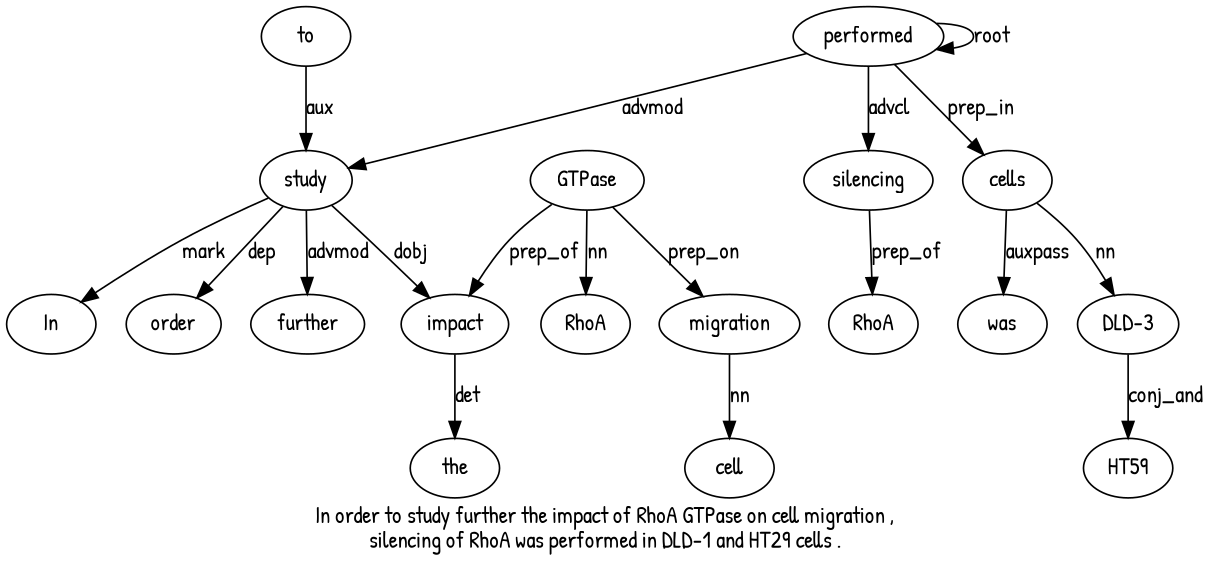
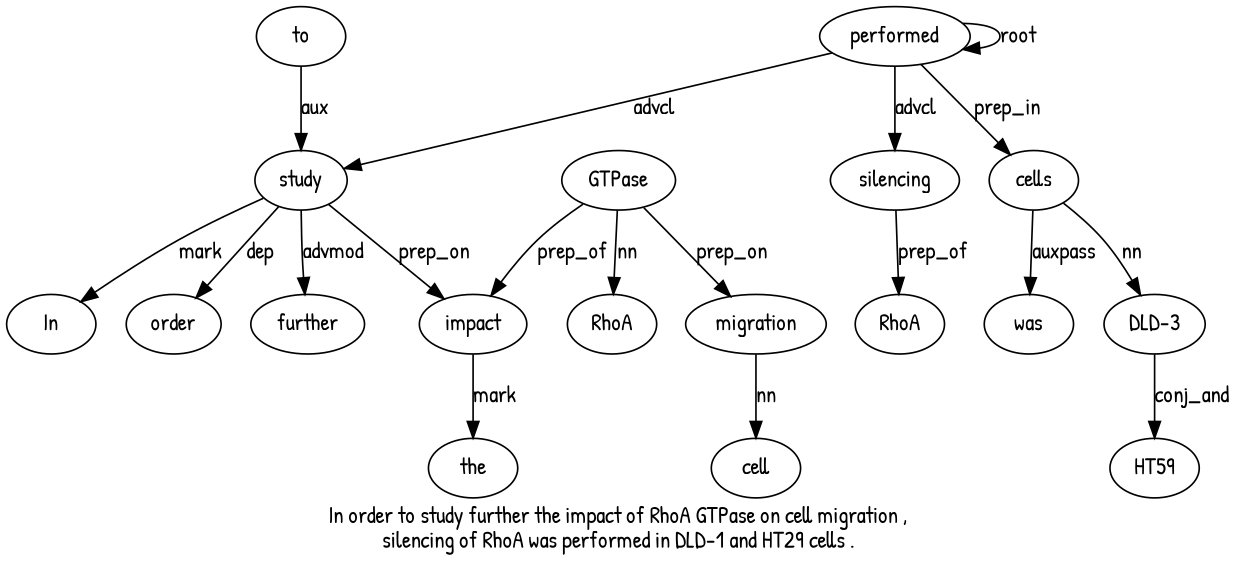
(653, 108) -> (654, 108)
(411, 252) -> (434, 252)
(468, 396) -> (495, 396)
